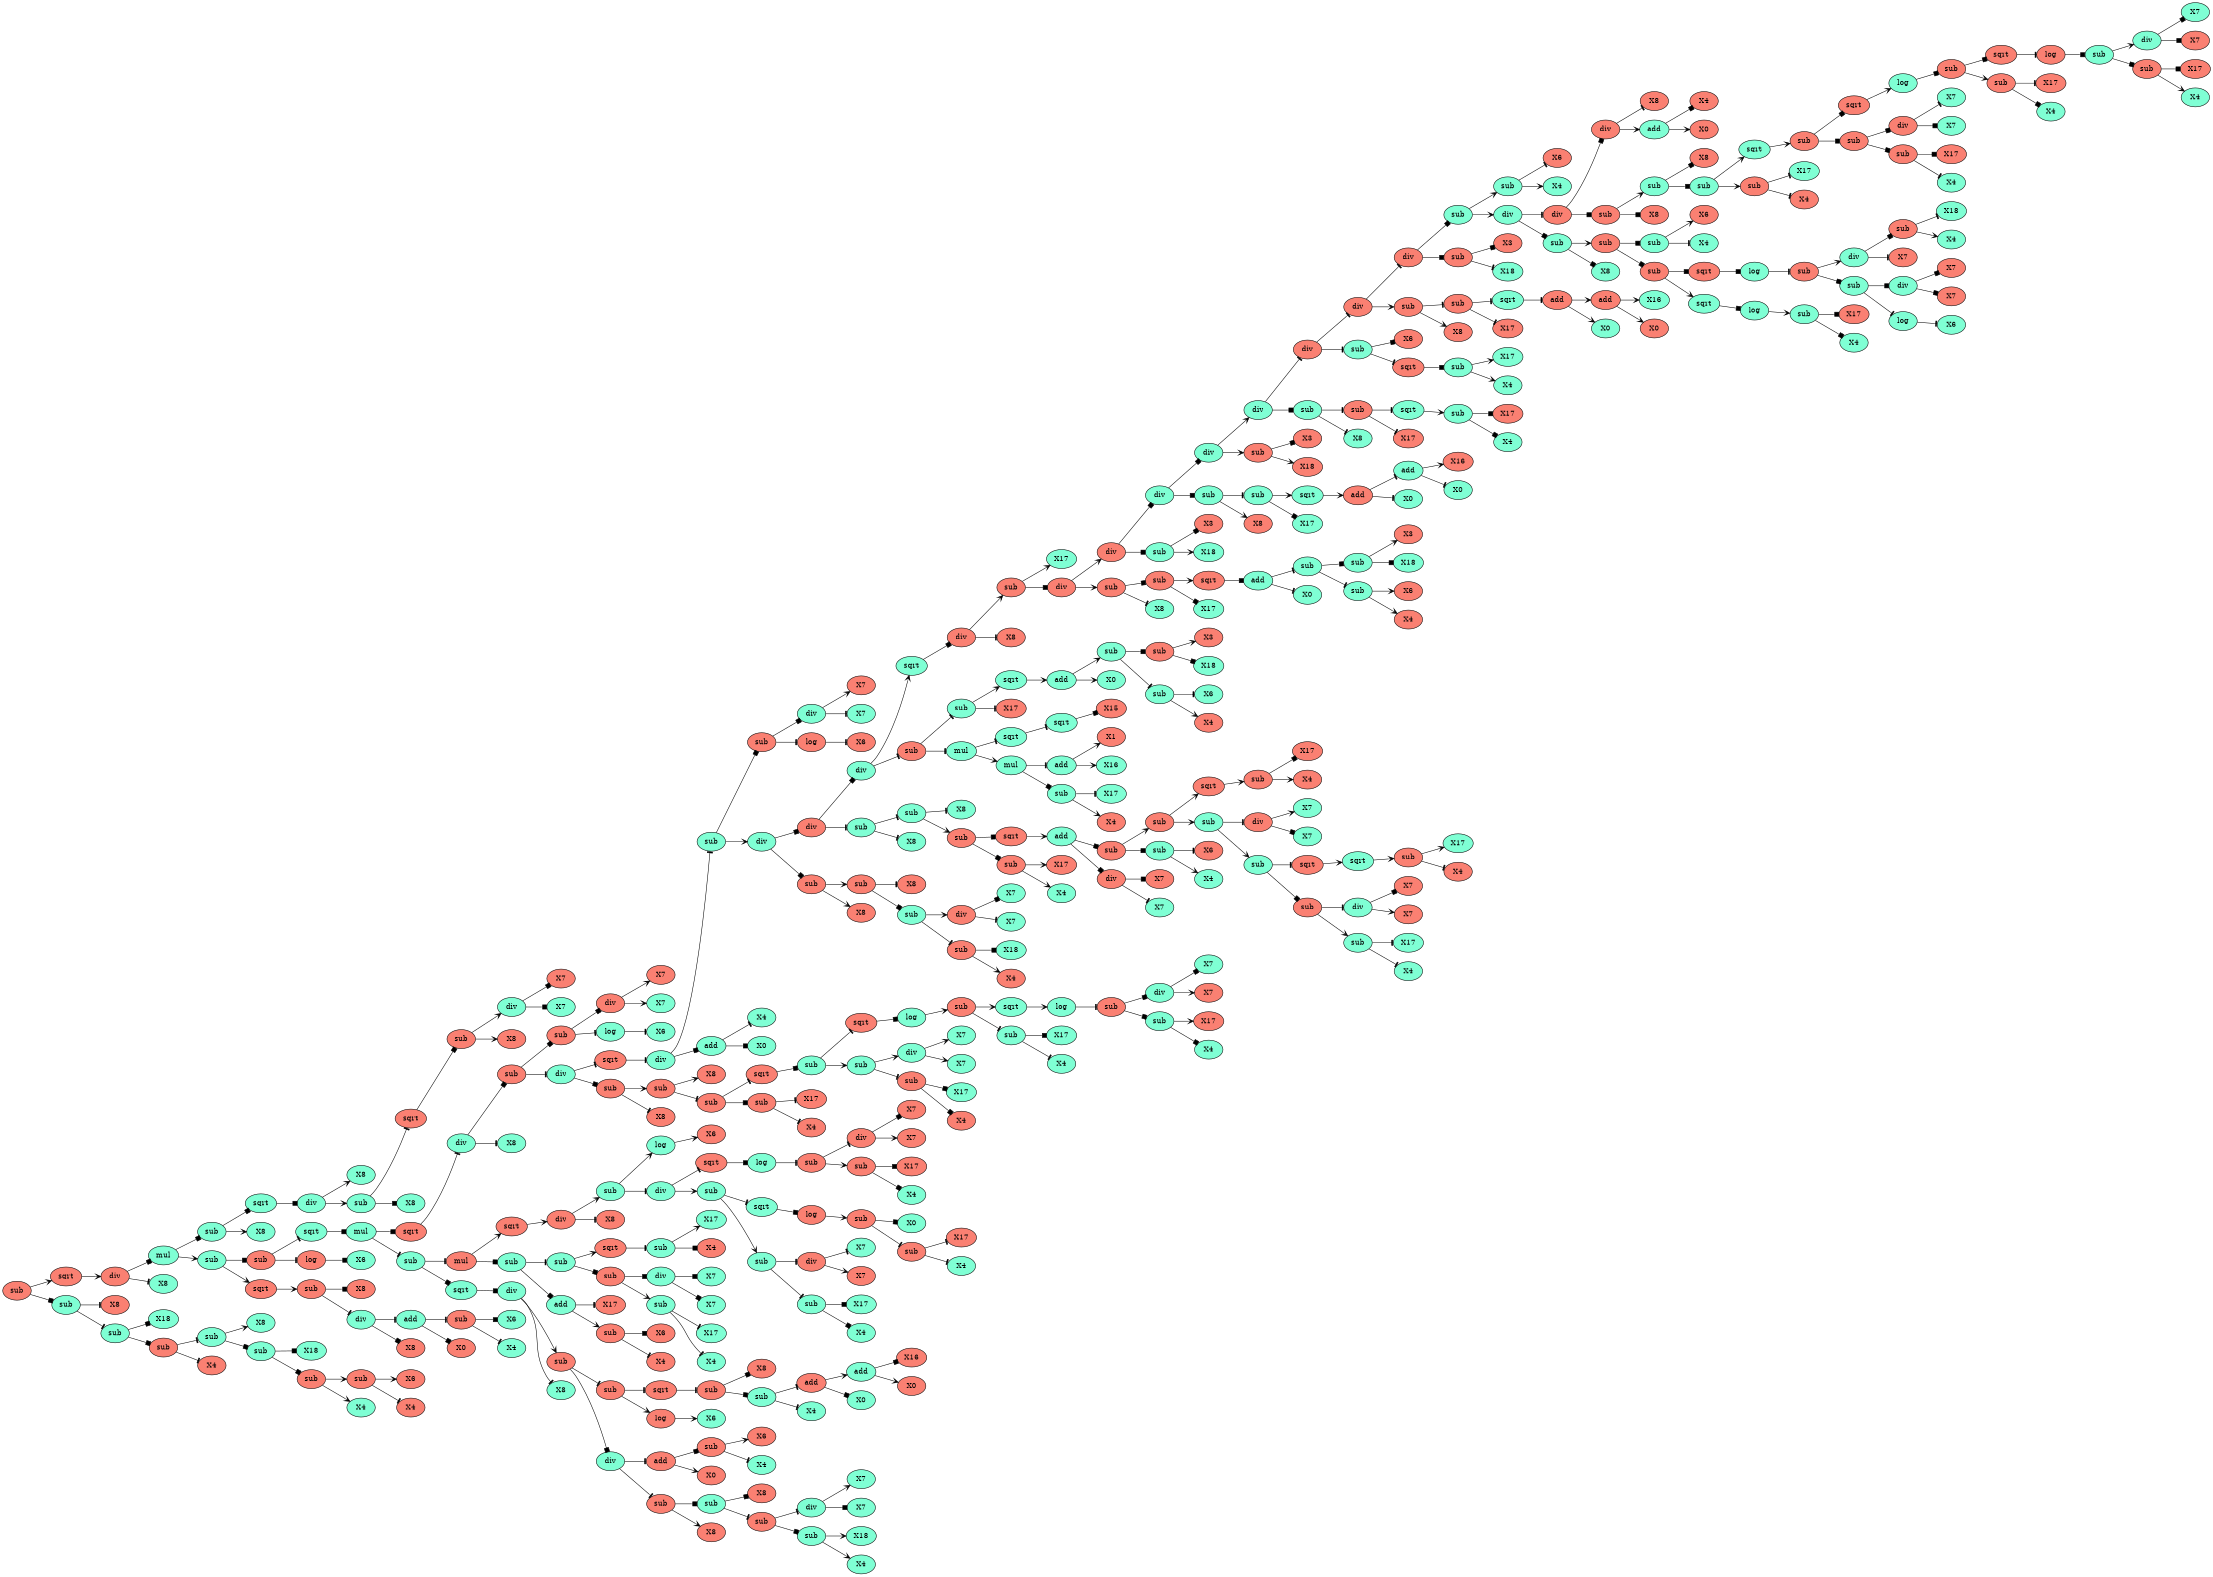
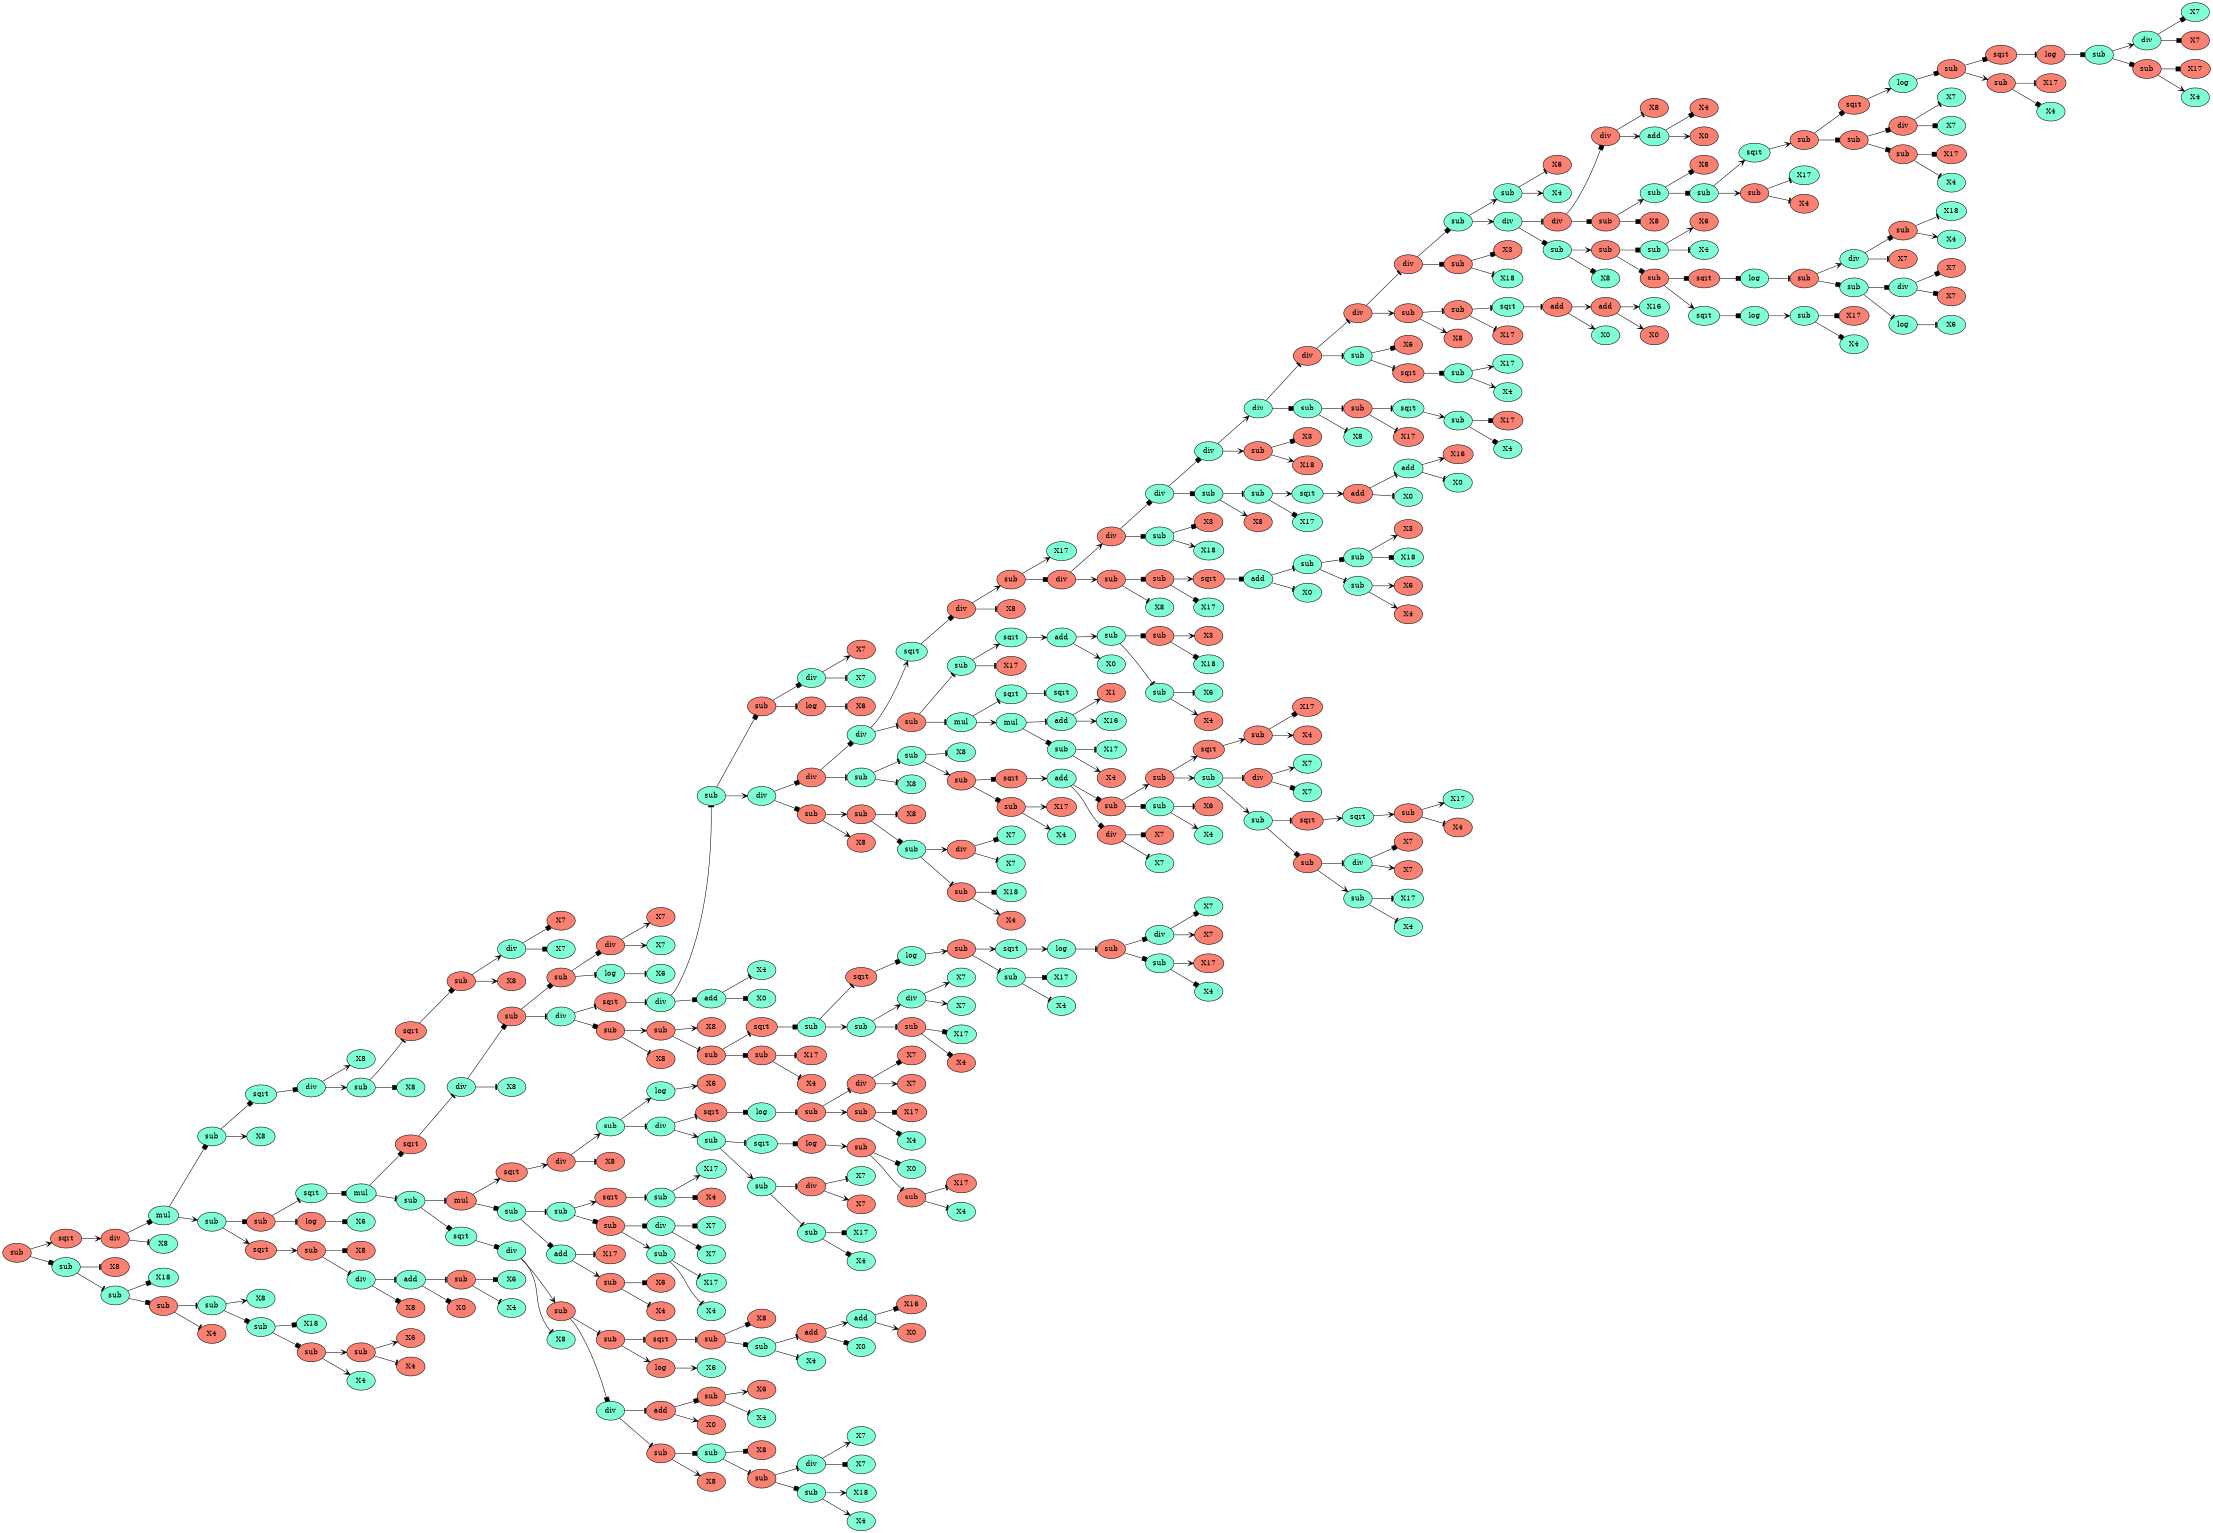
(1111, 709) -> none
